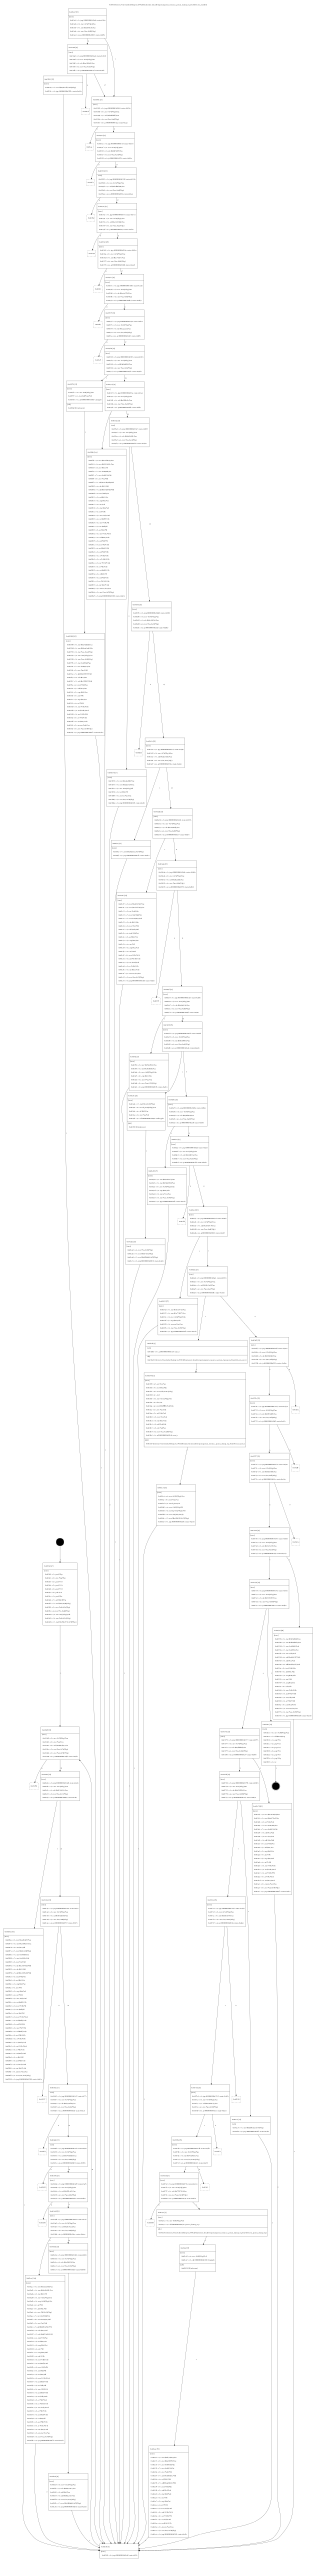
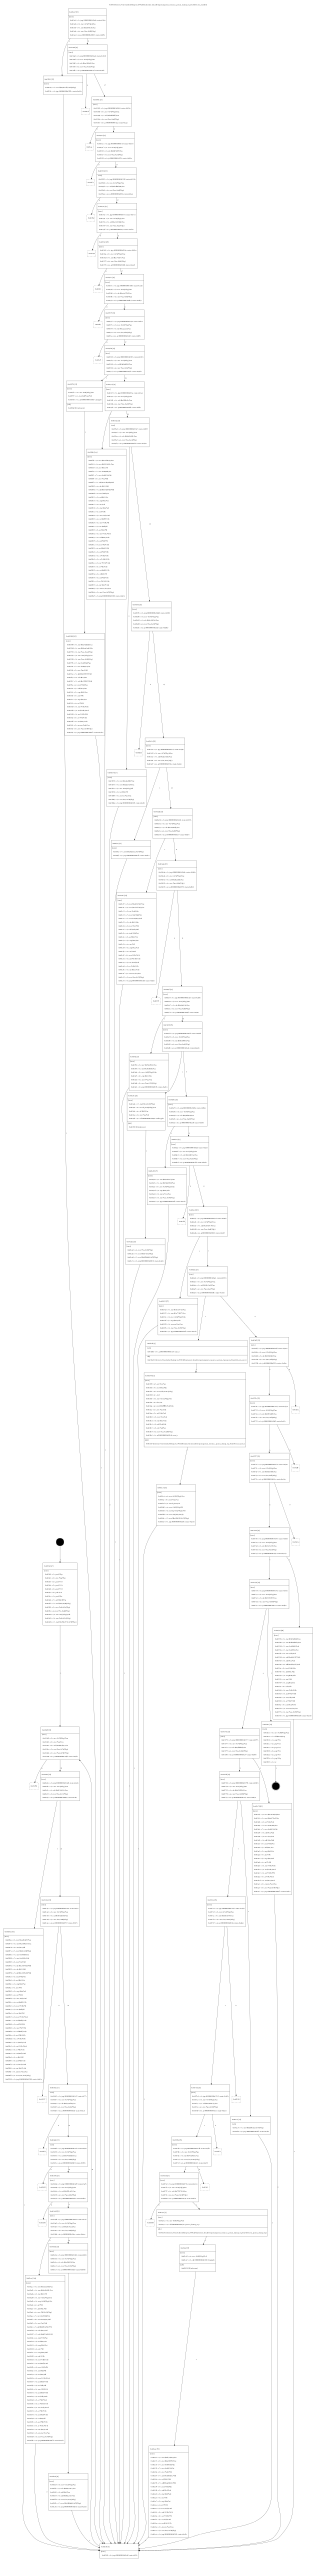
(114, 66) -> (63, 56)
